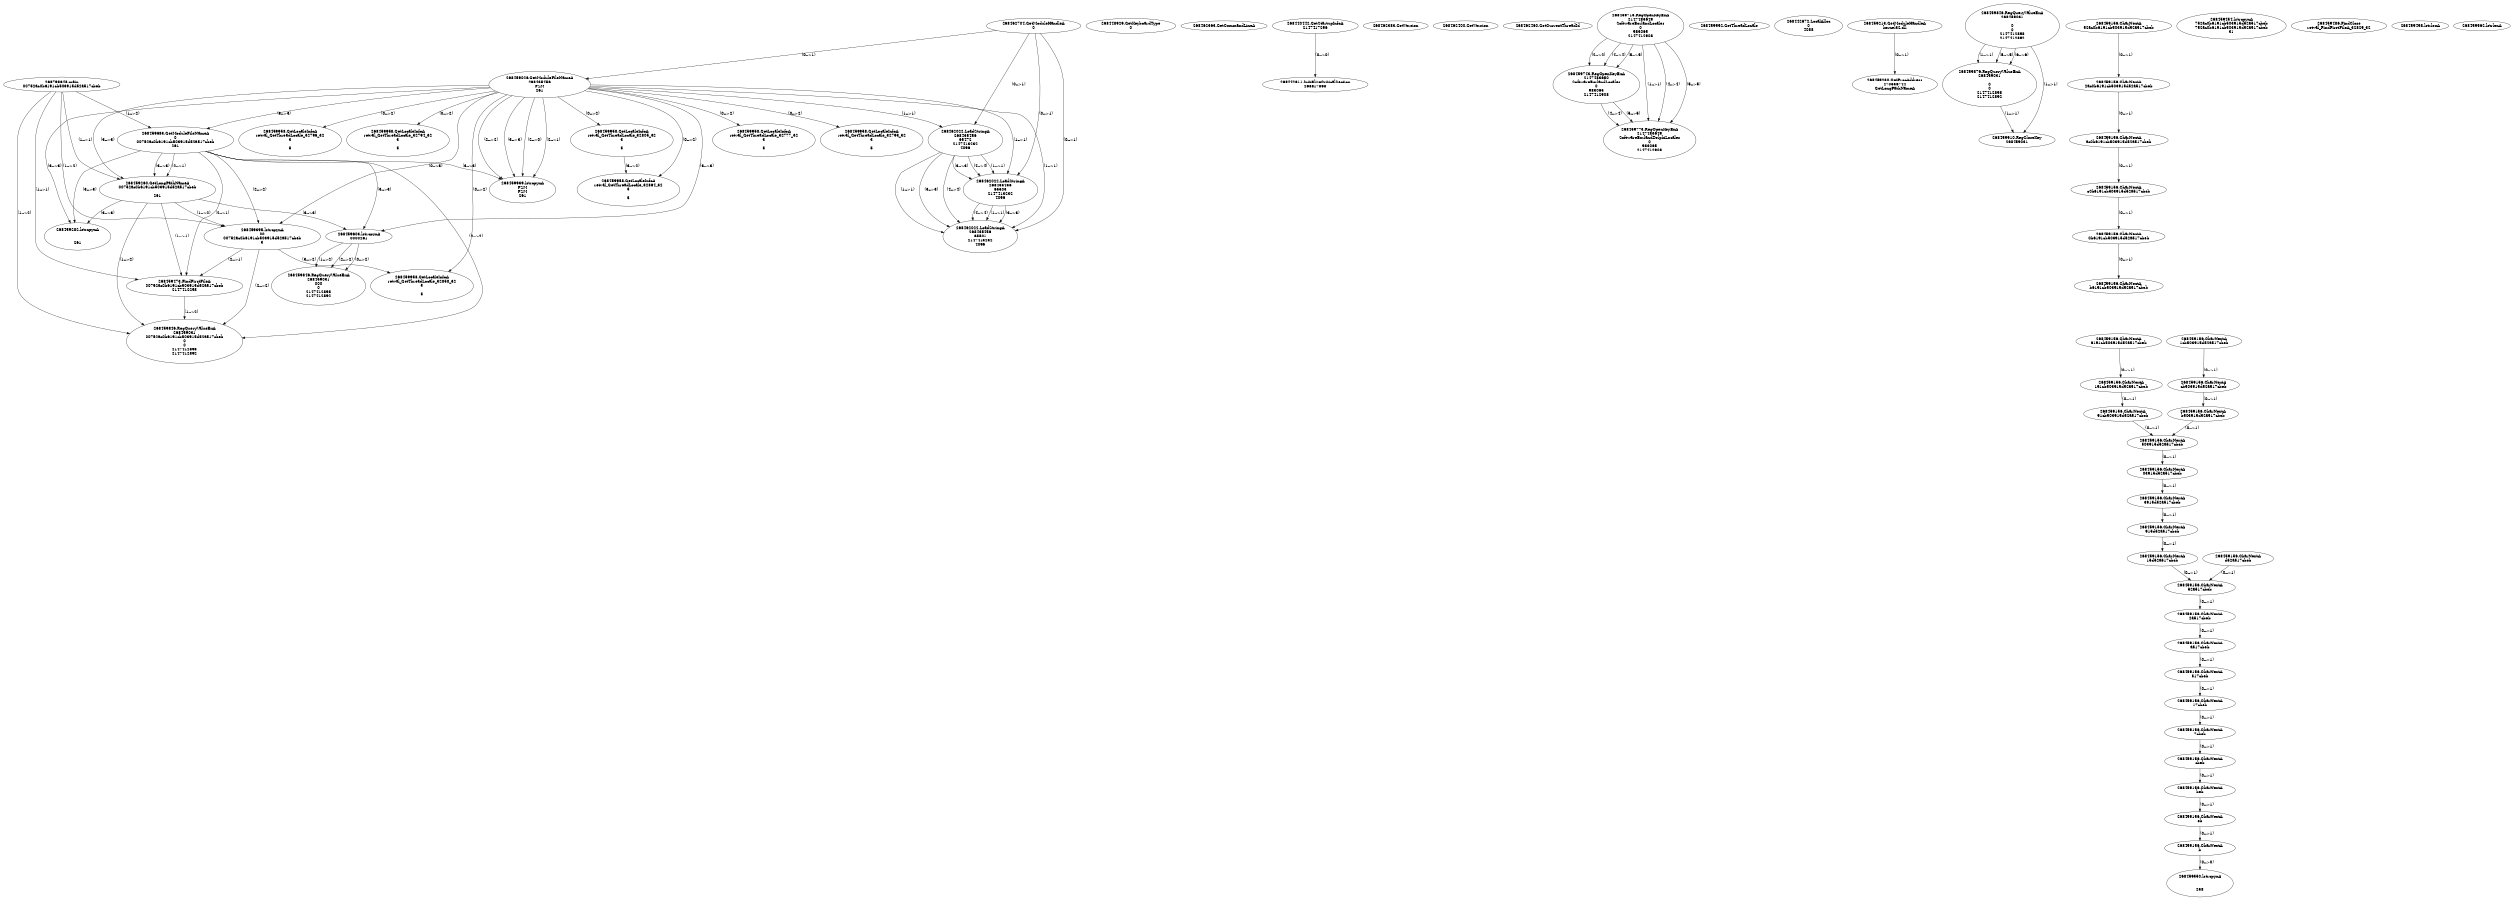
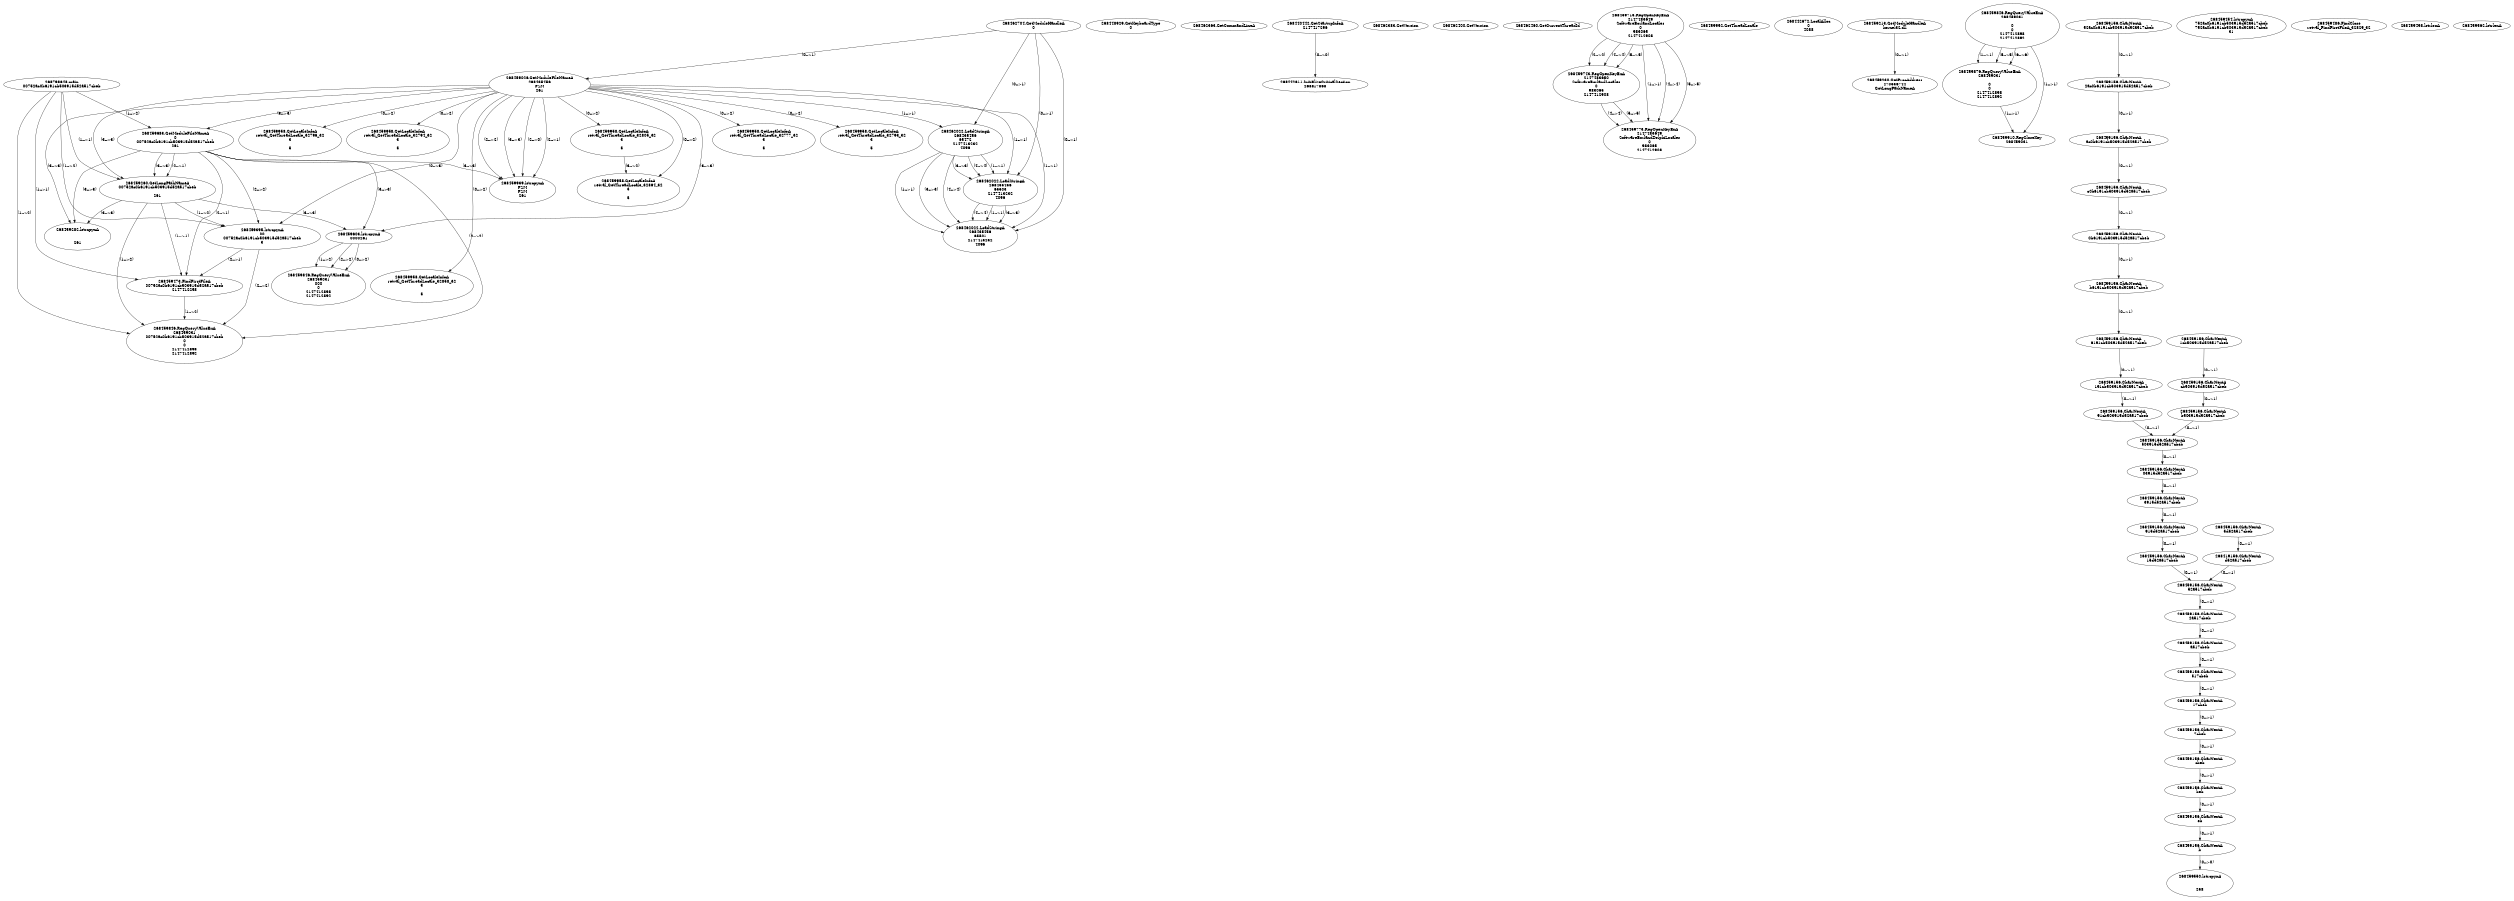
(329, 266) -> none
none -> (2119, 312)
none -> (2238, 530)
(2238, 559) -> (2238, 559)
